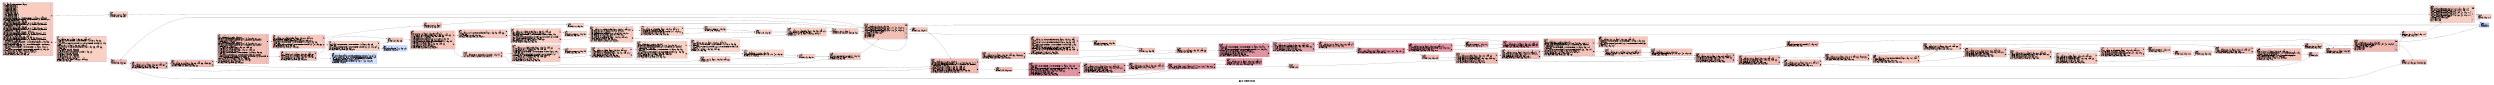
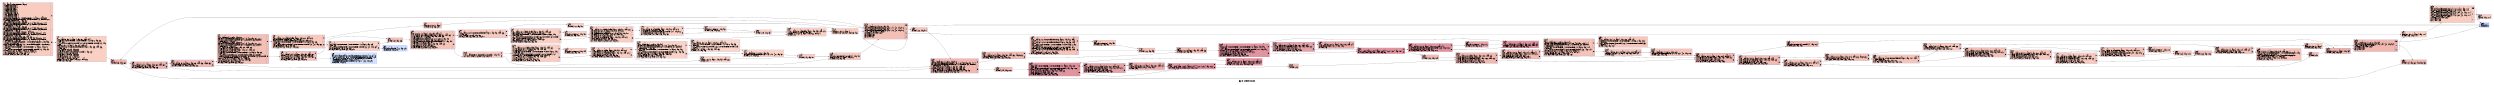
(119, 15) -> none
